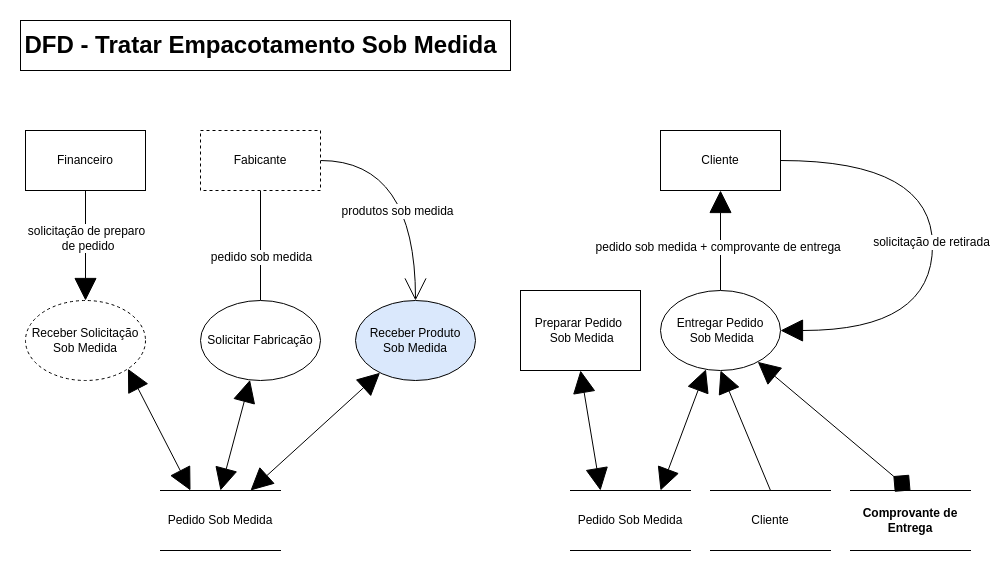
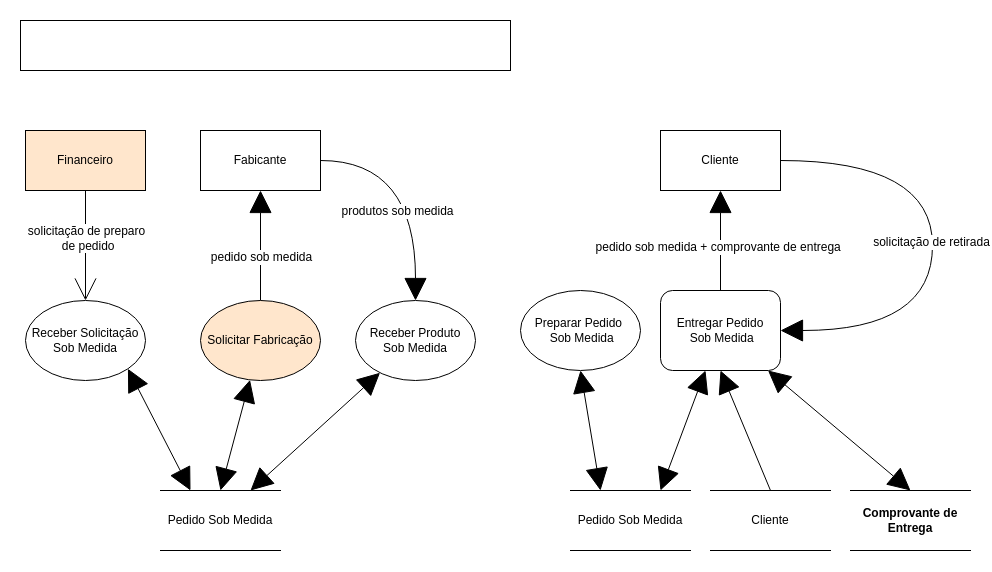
(261, 46) -> none
(86, 161) -> (86, 161)
(261, 161) -> (261, 161)
(261, 203) -> (261, 214)
(413, 256) -> (413, 247)
(86, 277) -> (86, 287)
(581, 331) -> (581, 331)
(721, 331) -> (721, 331)
(86, 341) -> (86, 341)
(261, 341) -> (261, 341)
(416, 341) -> (416, 341)
(892, 475) -> (893, 476)
